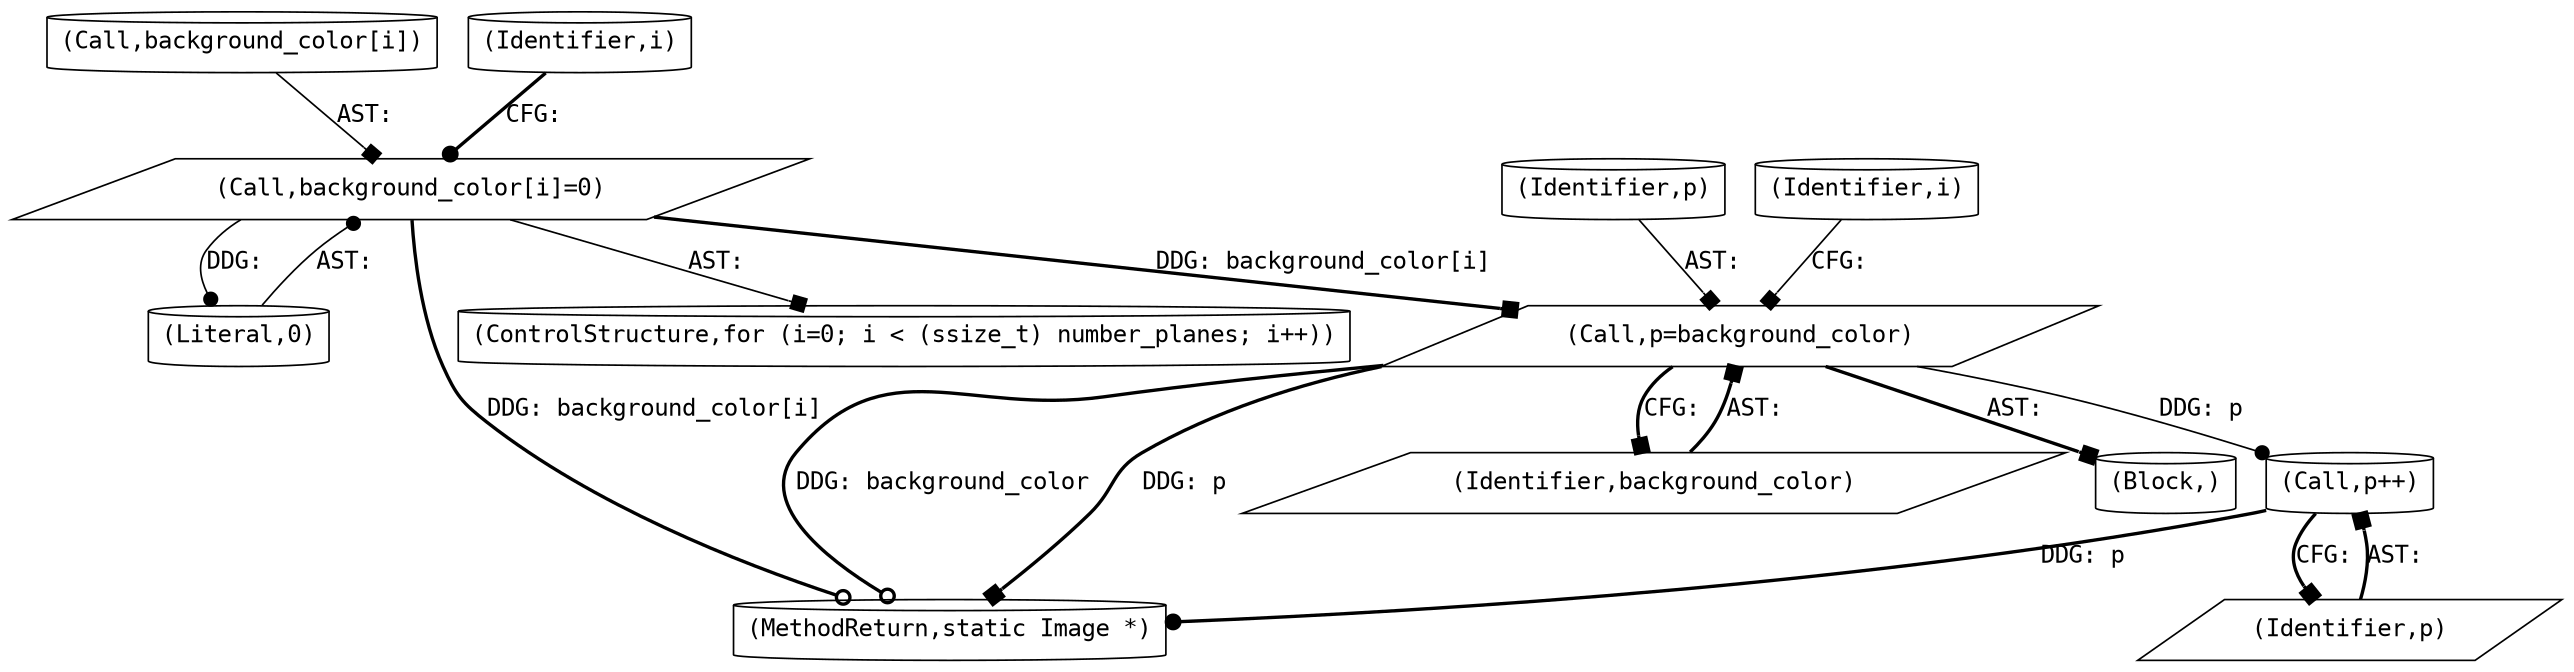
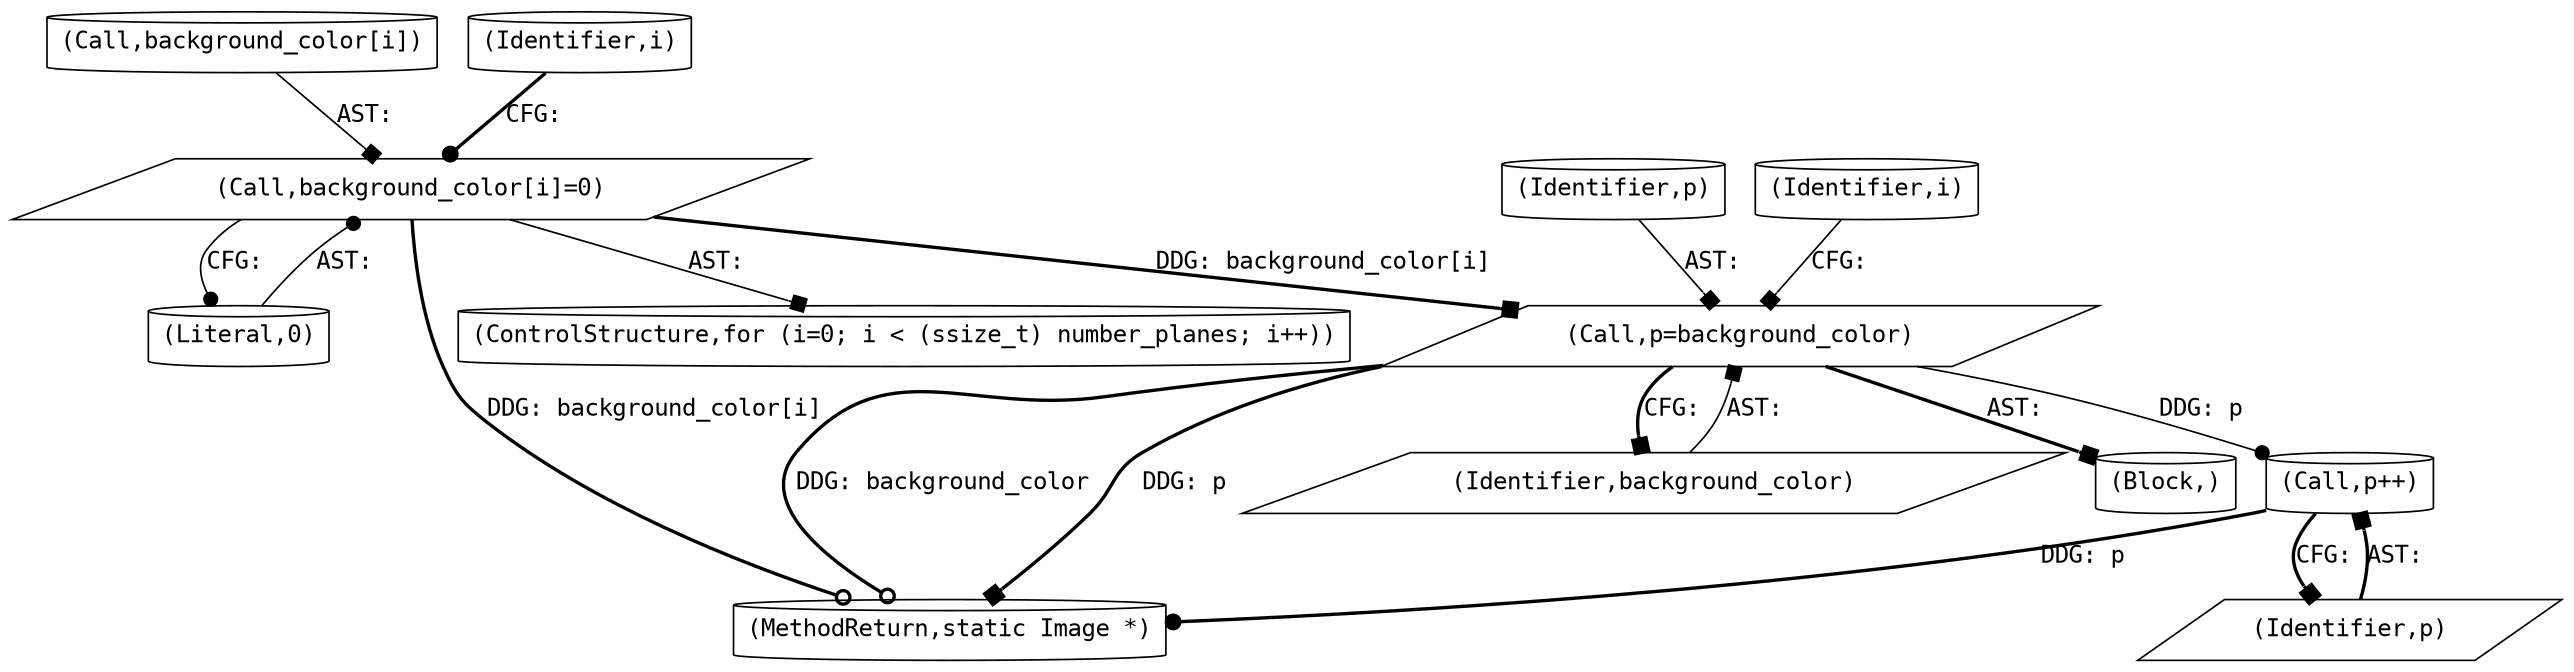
(242, 263) -> (242, 263)
(1716, 421) -> (1716, 421)
